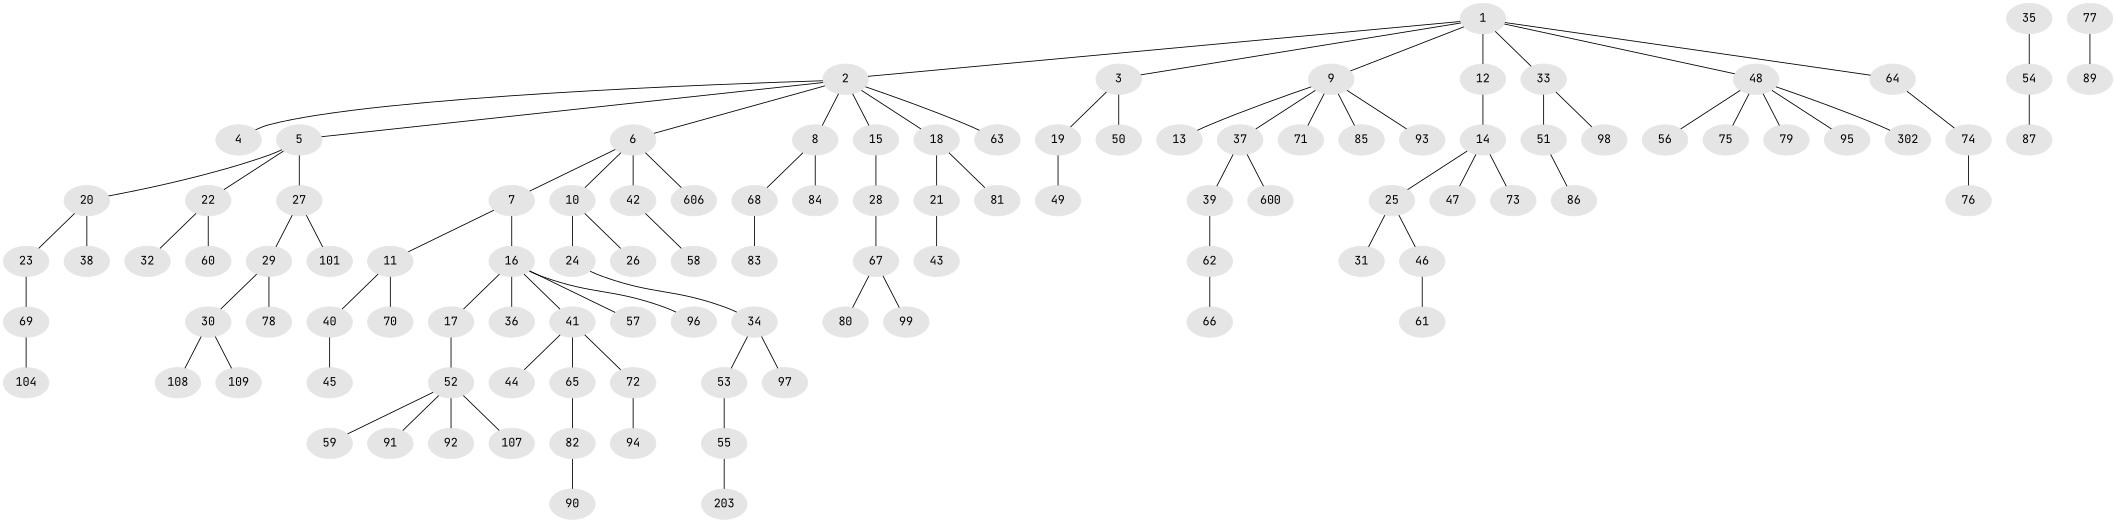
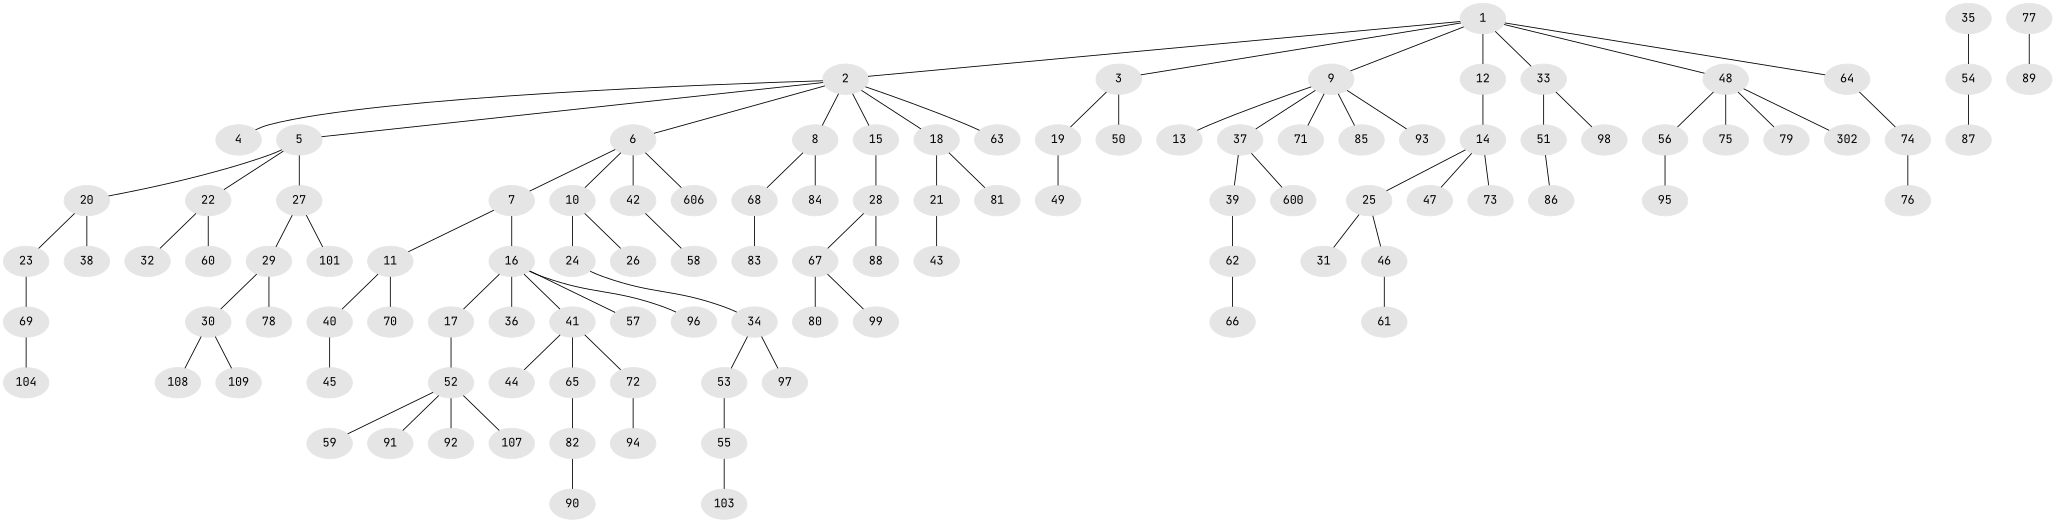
(1802, 110) -> (1665, 170)
none -> (876, 261)
(724, 504) -> (724, 504)
